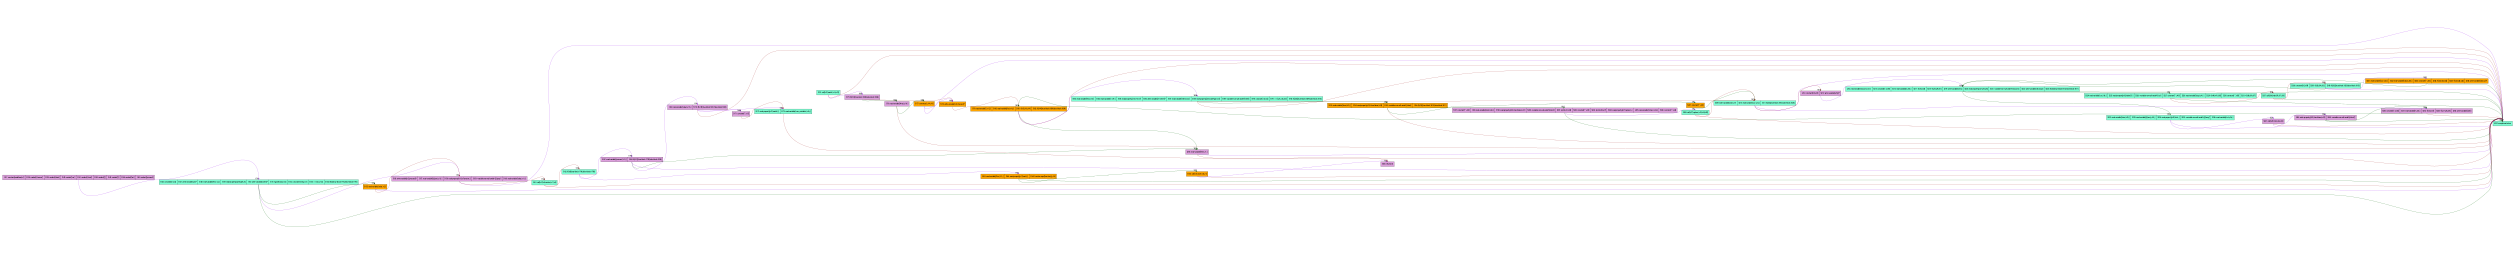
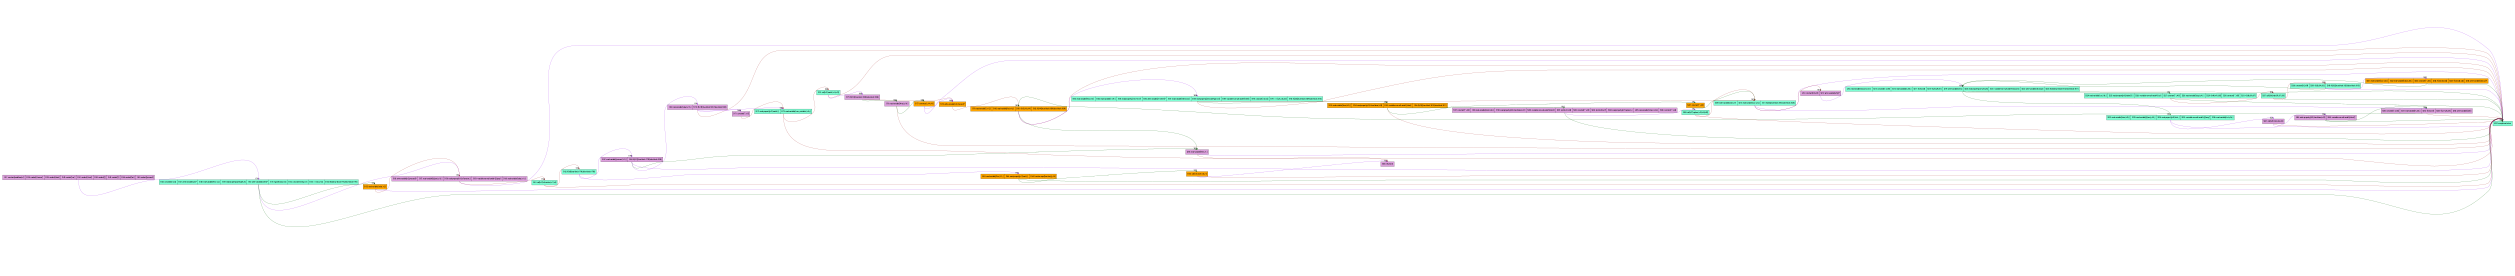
none -> (813, 112)
